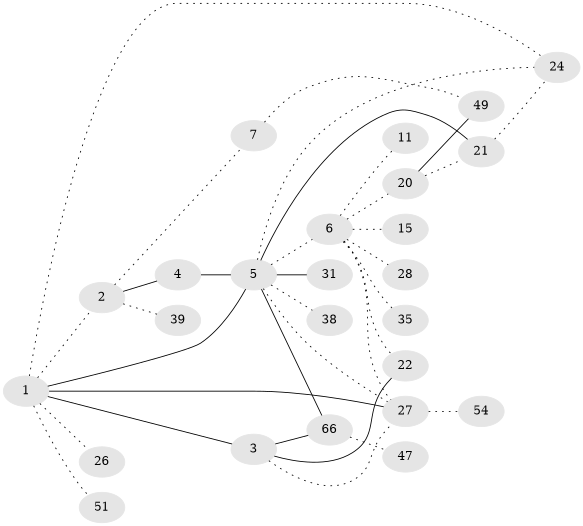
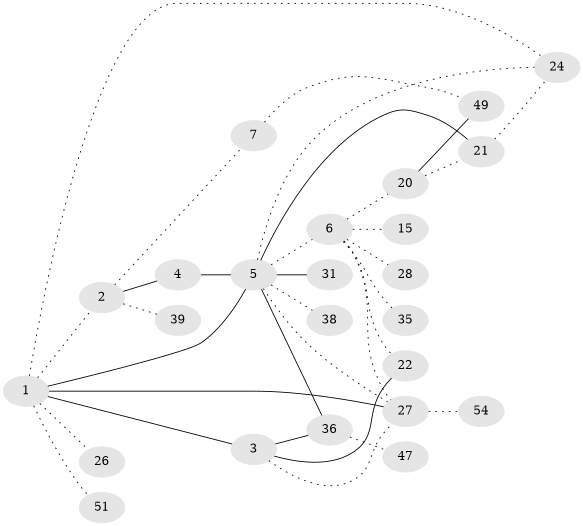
(406, 138) -> none
(330, 430) -> (330, 430)
